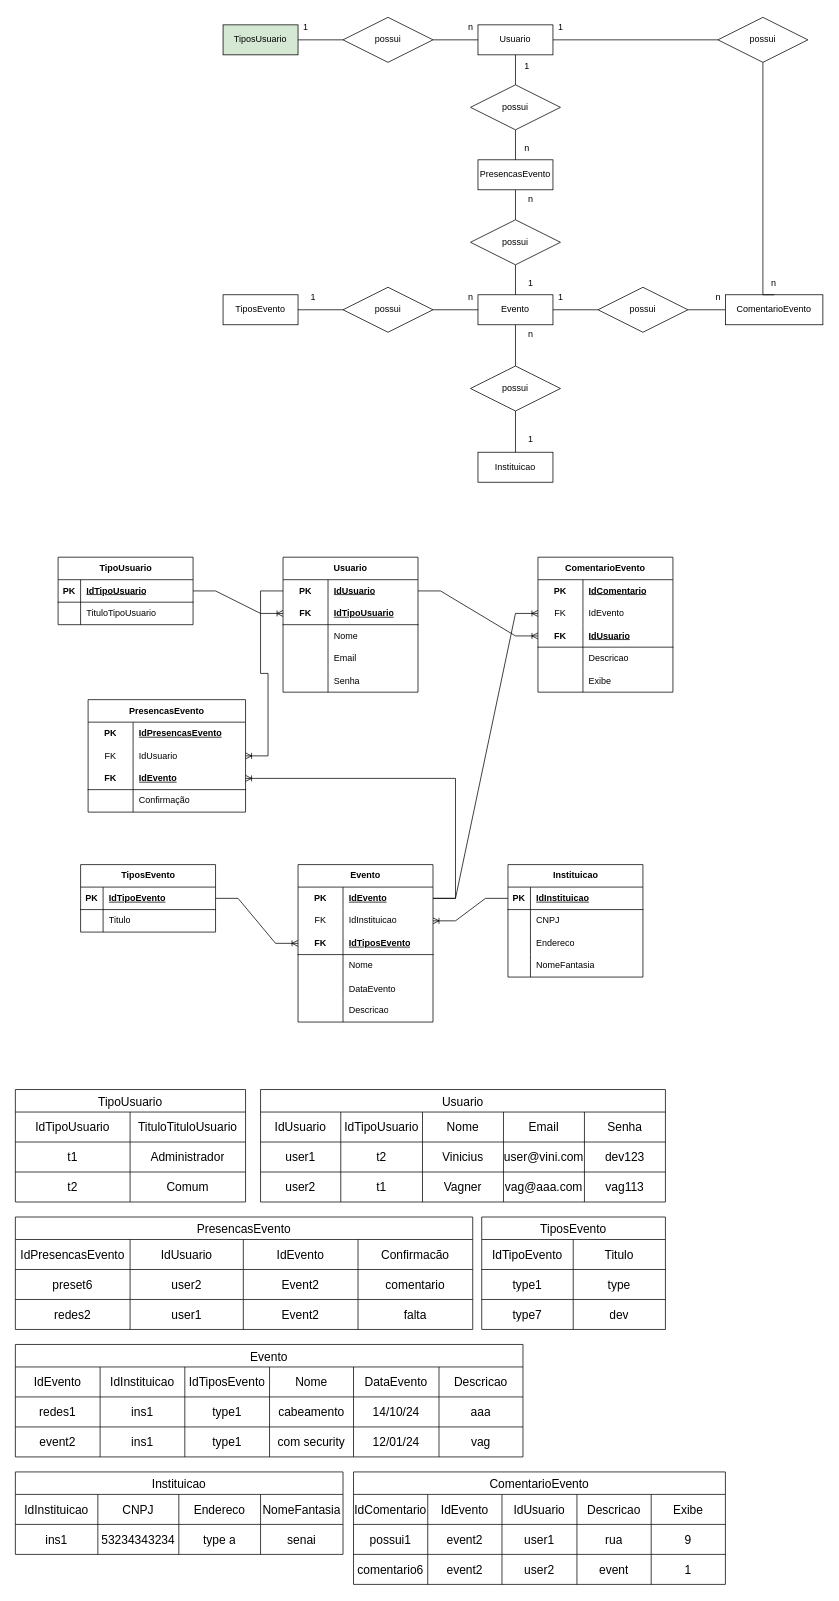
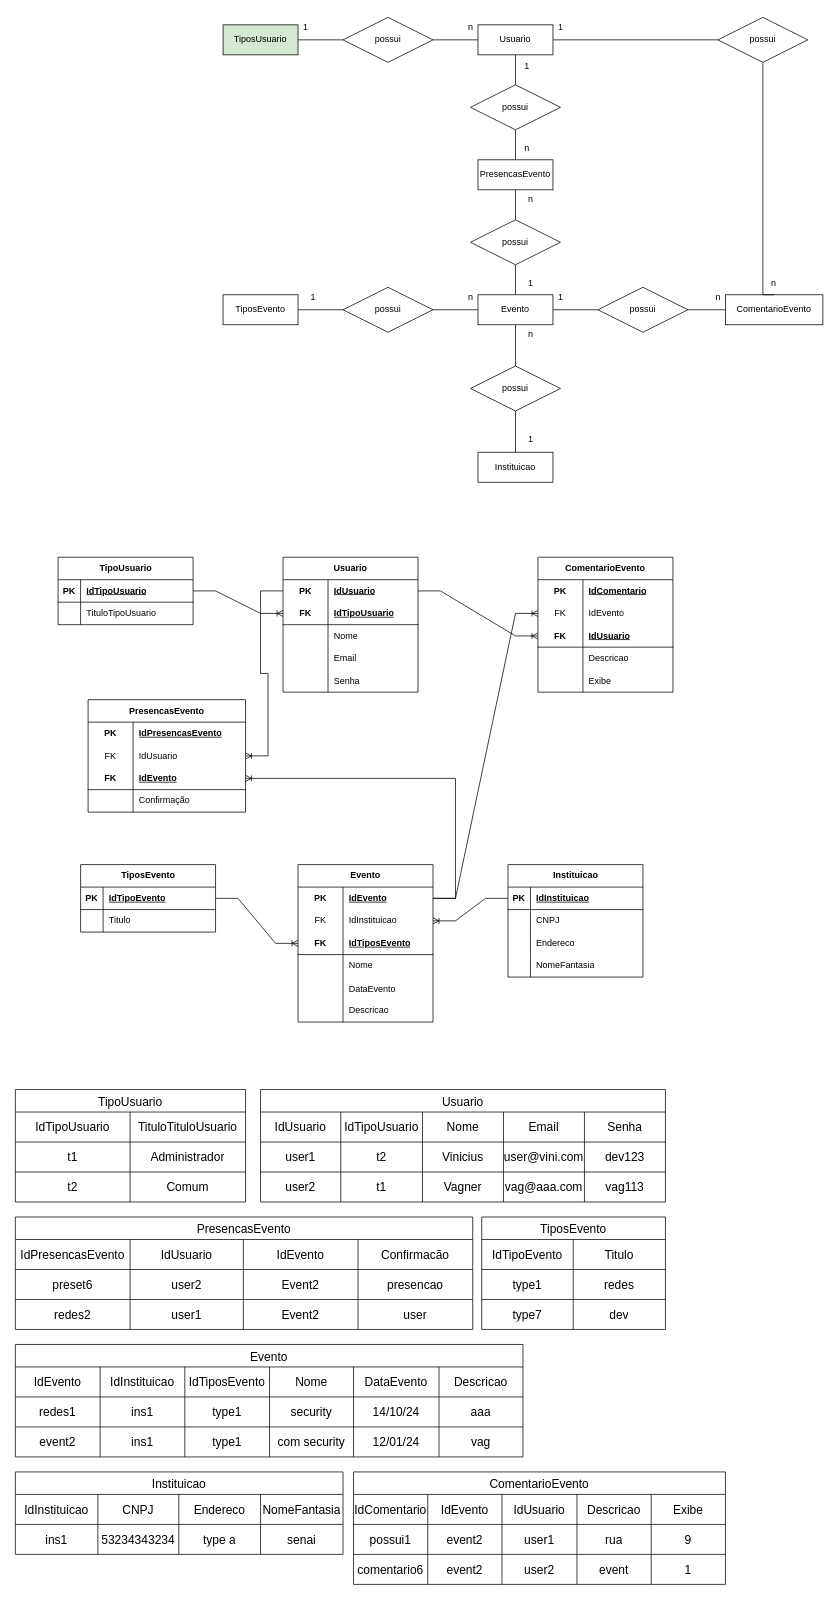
(416, 1284) -> (416, 1284)
(620, 1284) -> (620, 1284)
(416, 1314) -> (416, 1314)
(312, 1412) -> (312, 1412)
